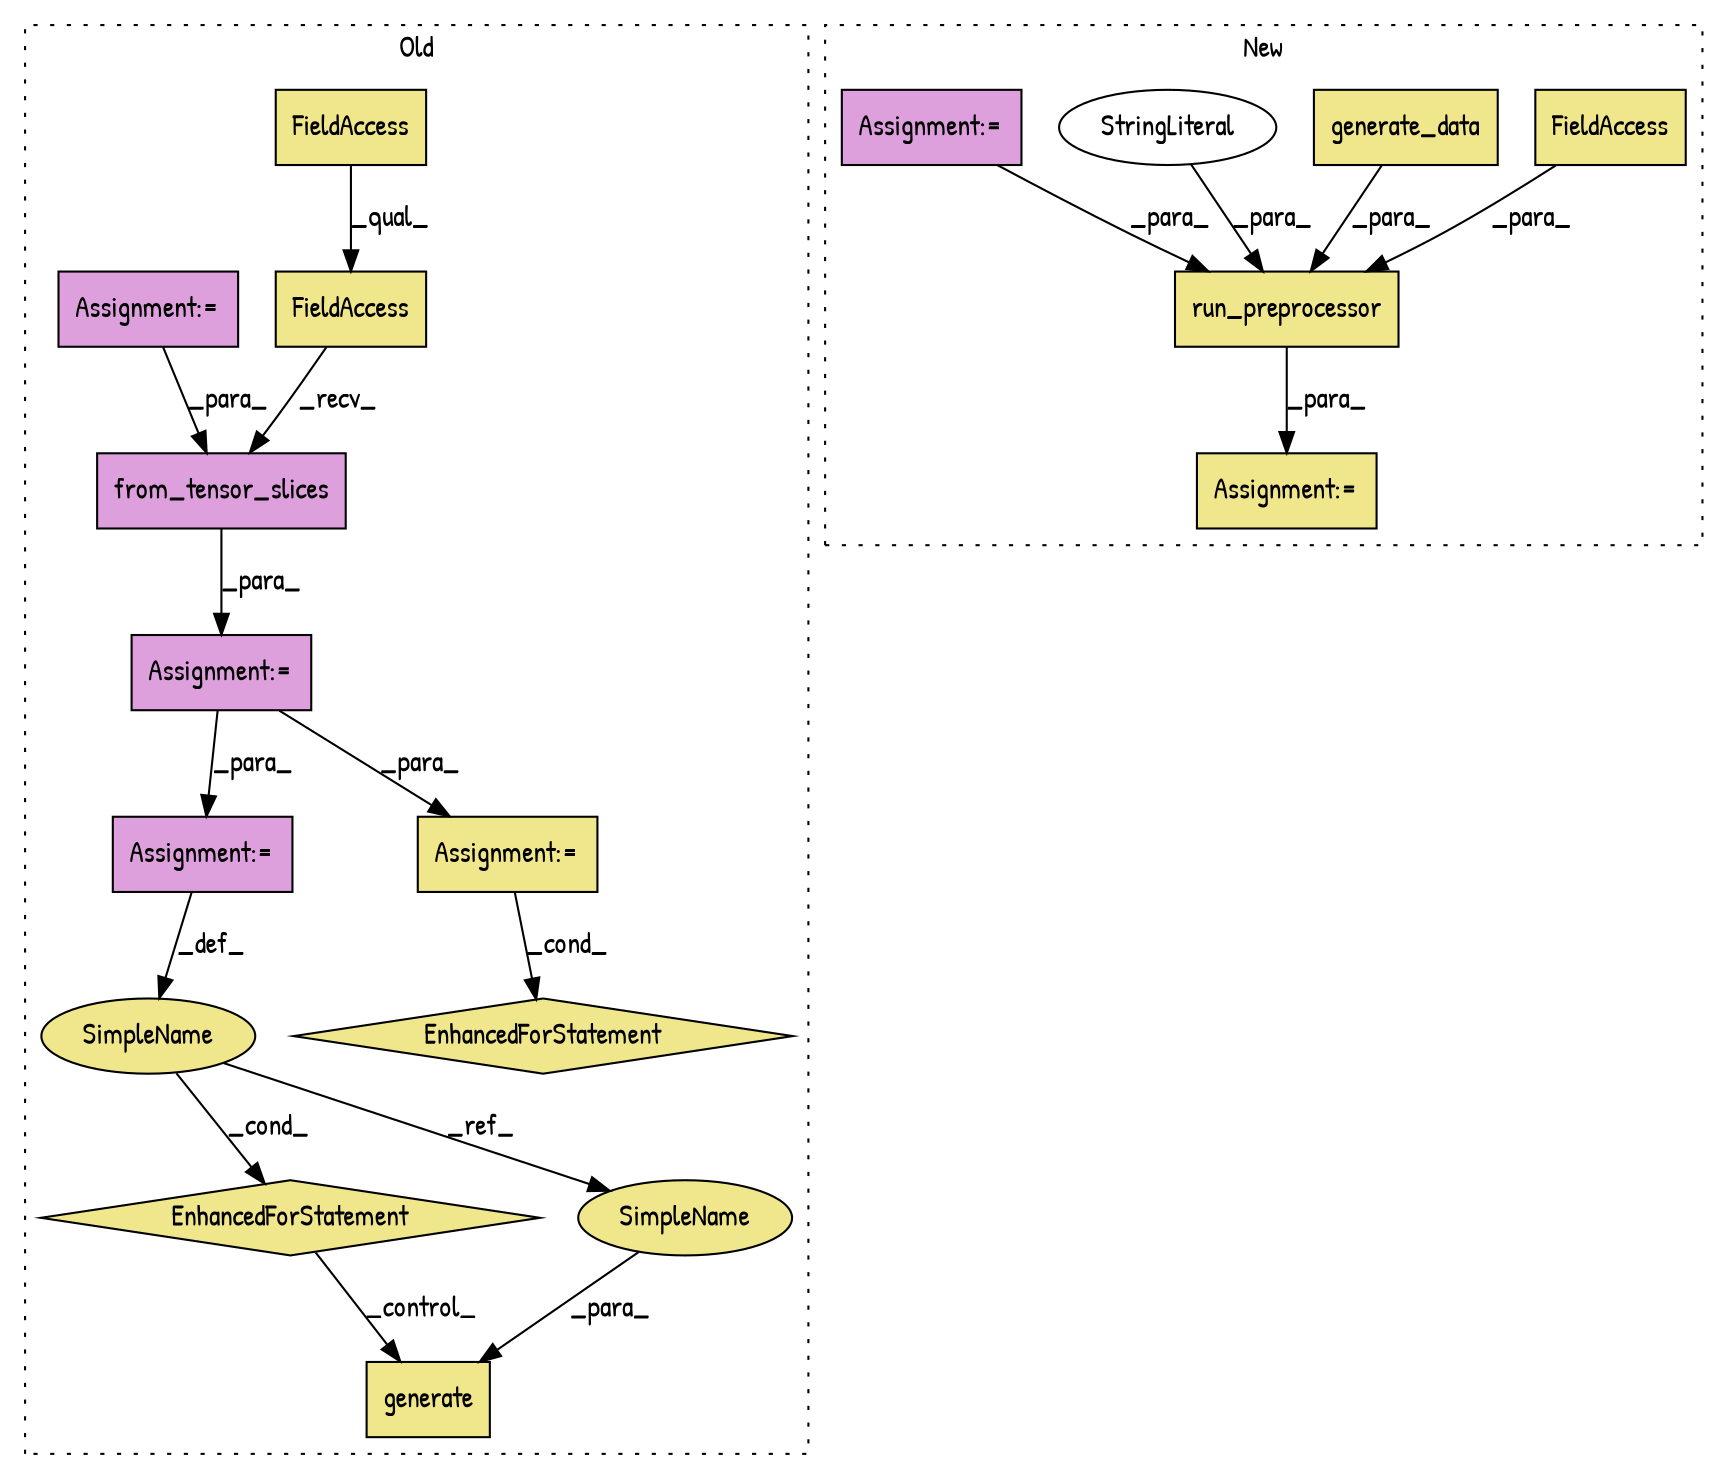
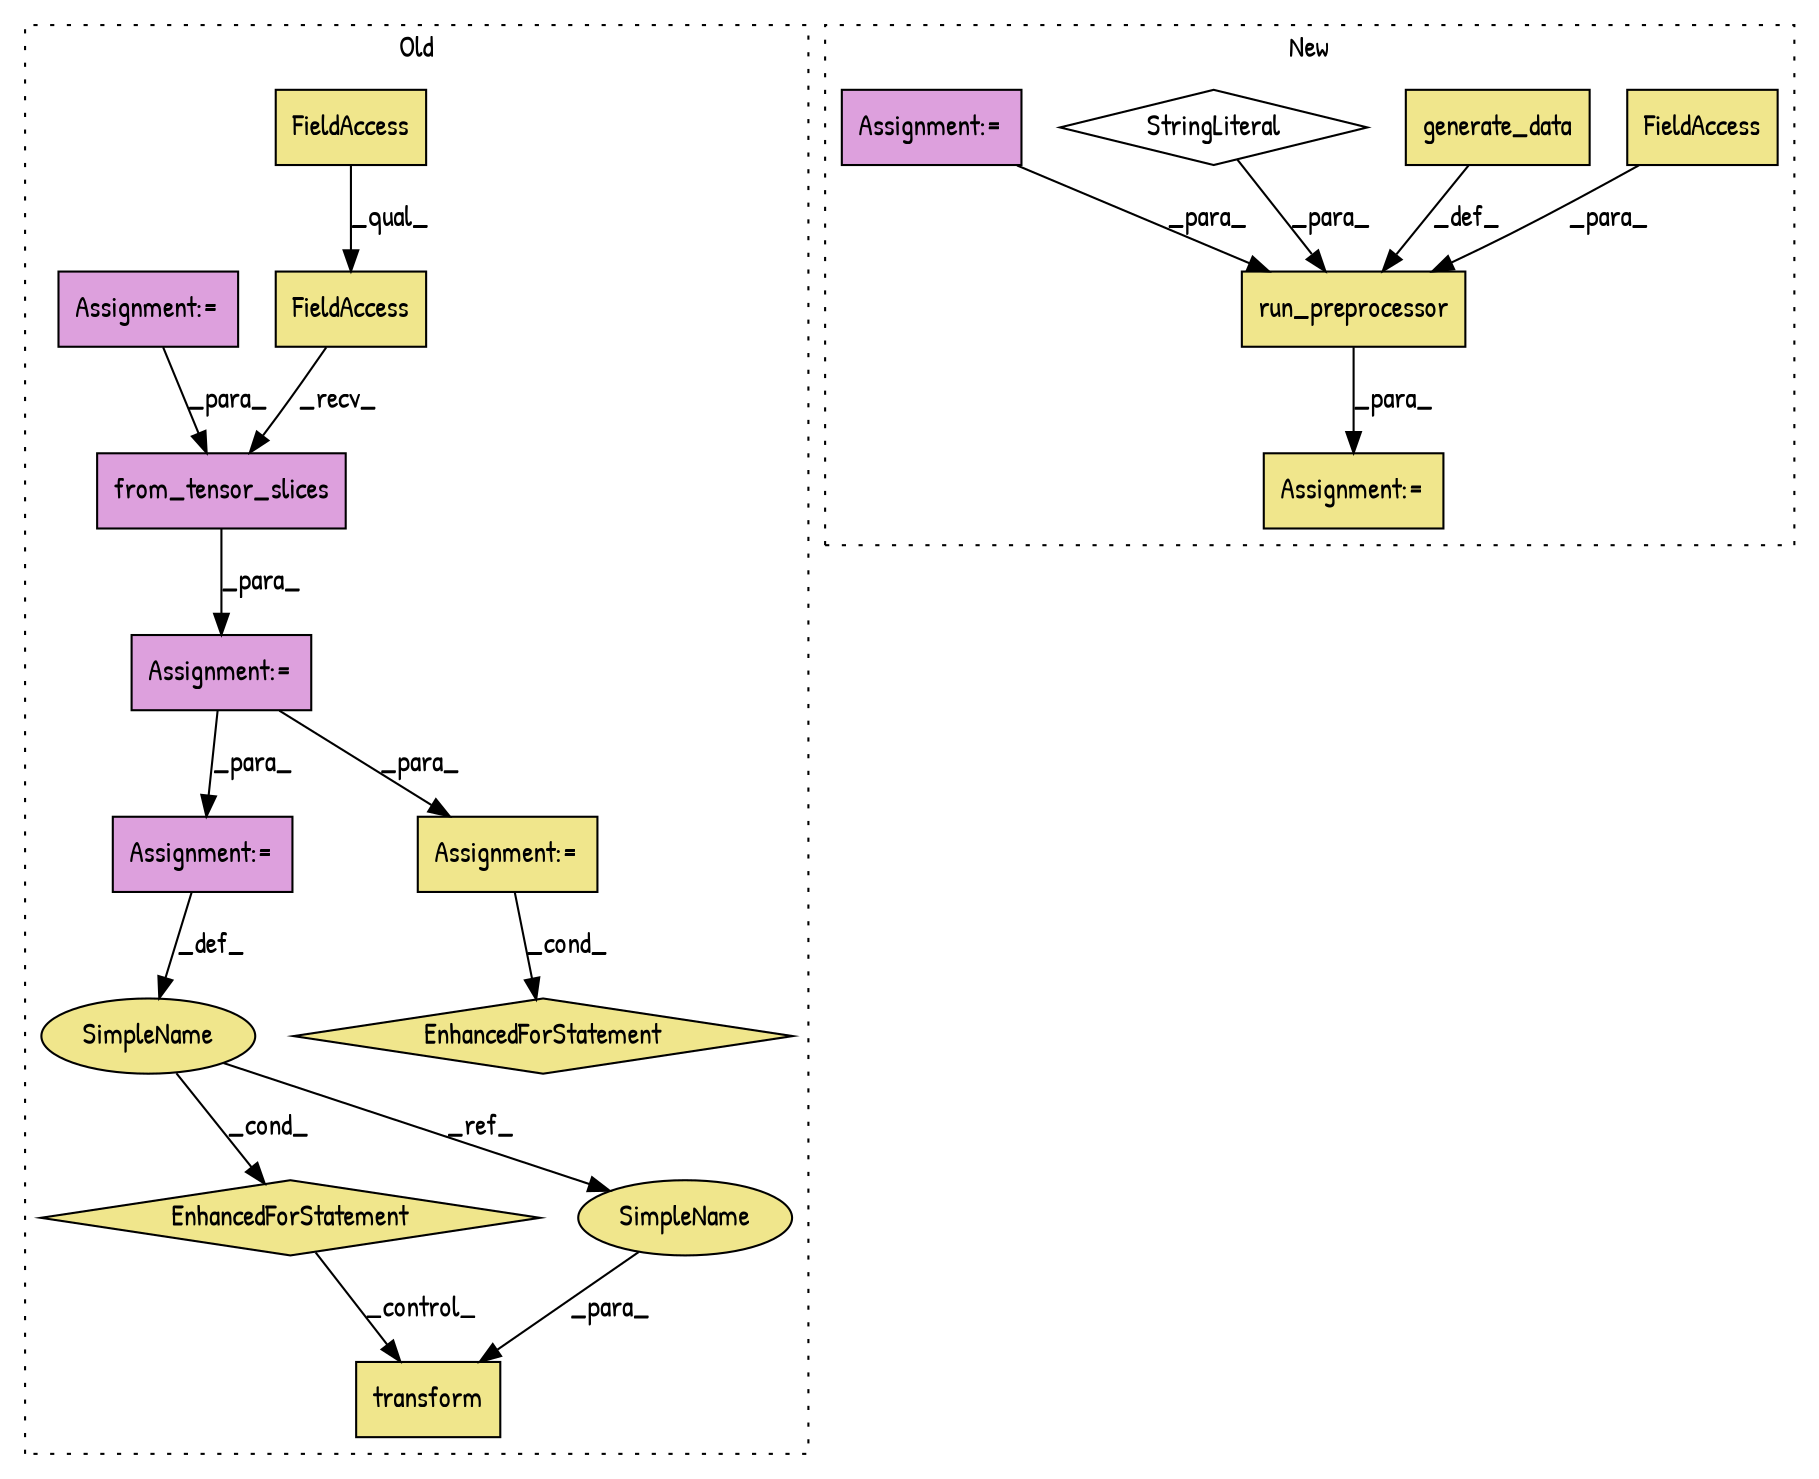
(1168, 127) -> (1214, 127)
(1392, 218) -> (1467, 218)
(428, 1400) -> (428, 1400)
